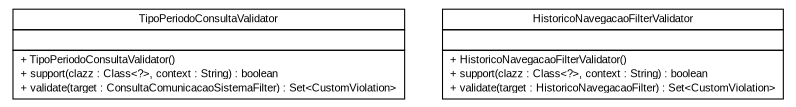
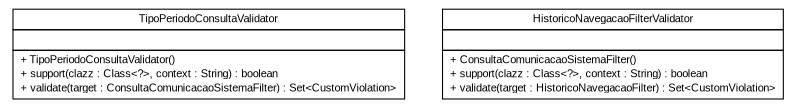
(538, 60) -> (543, 60)
